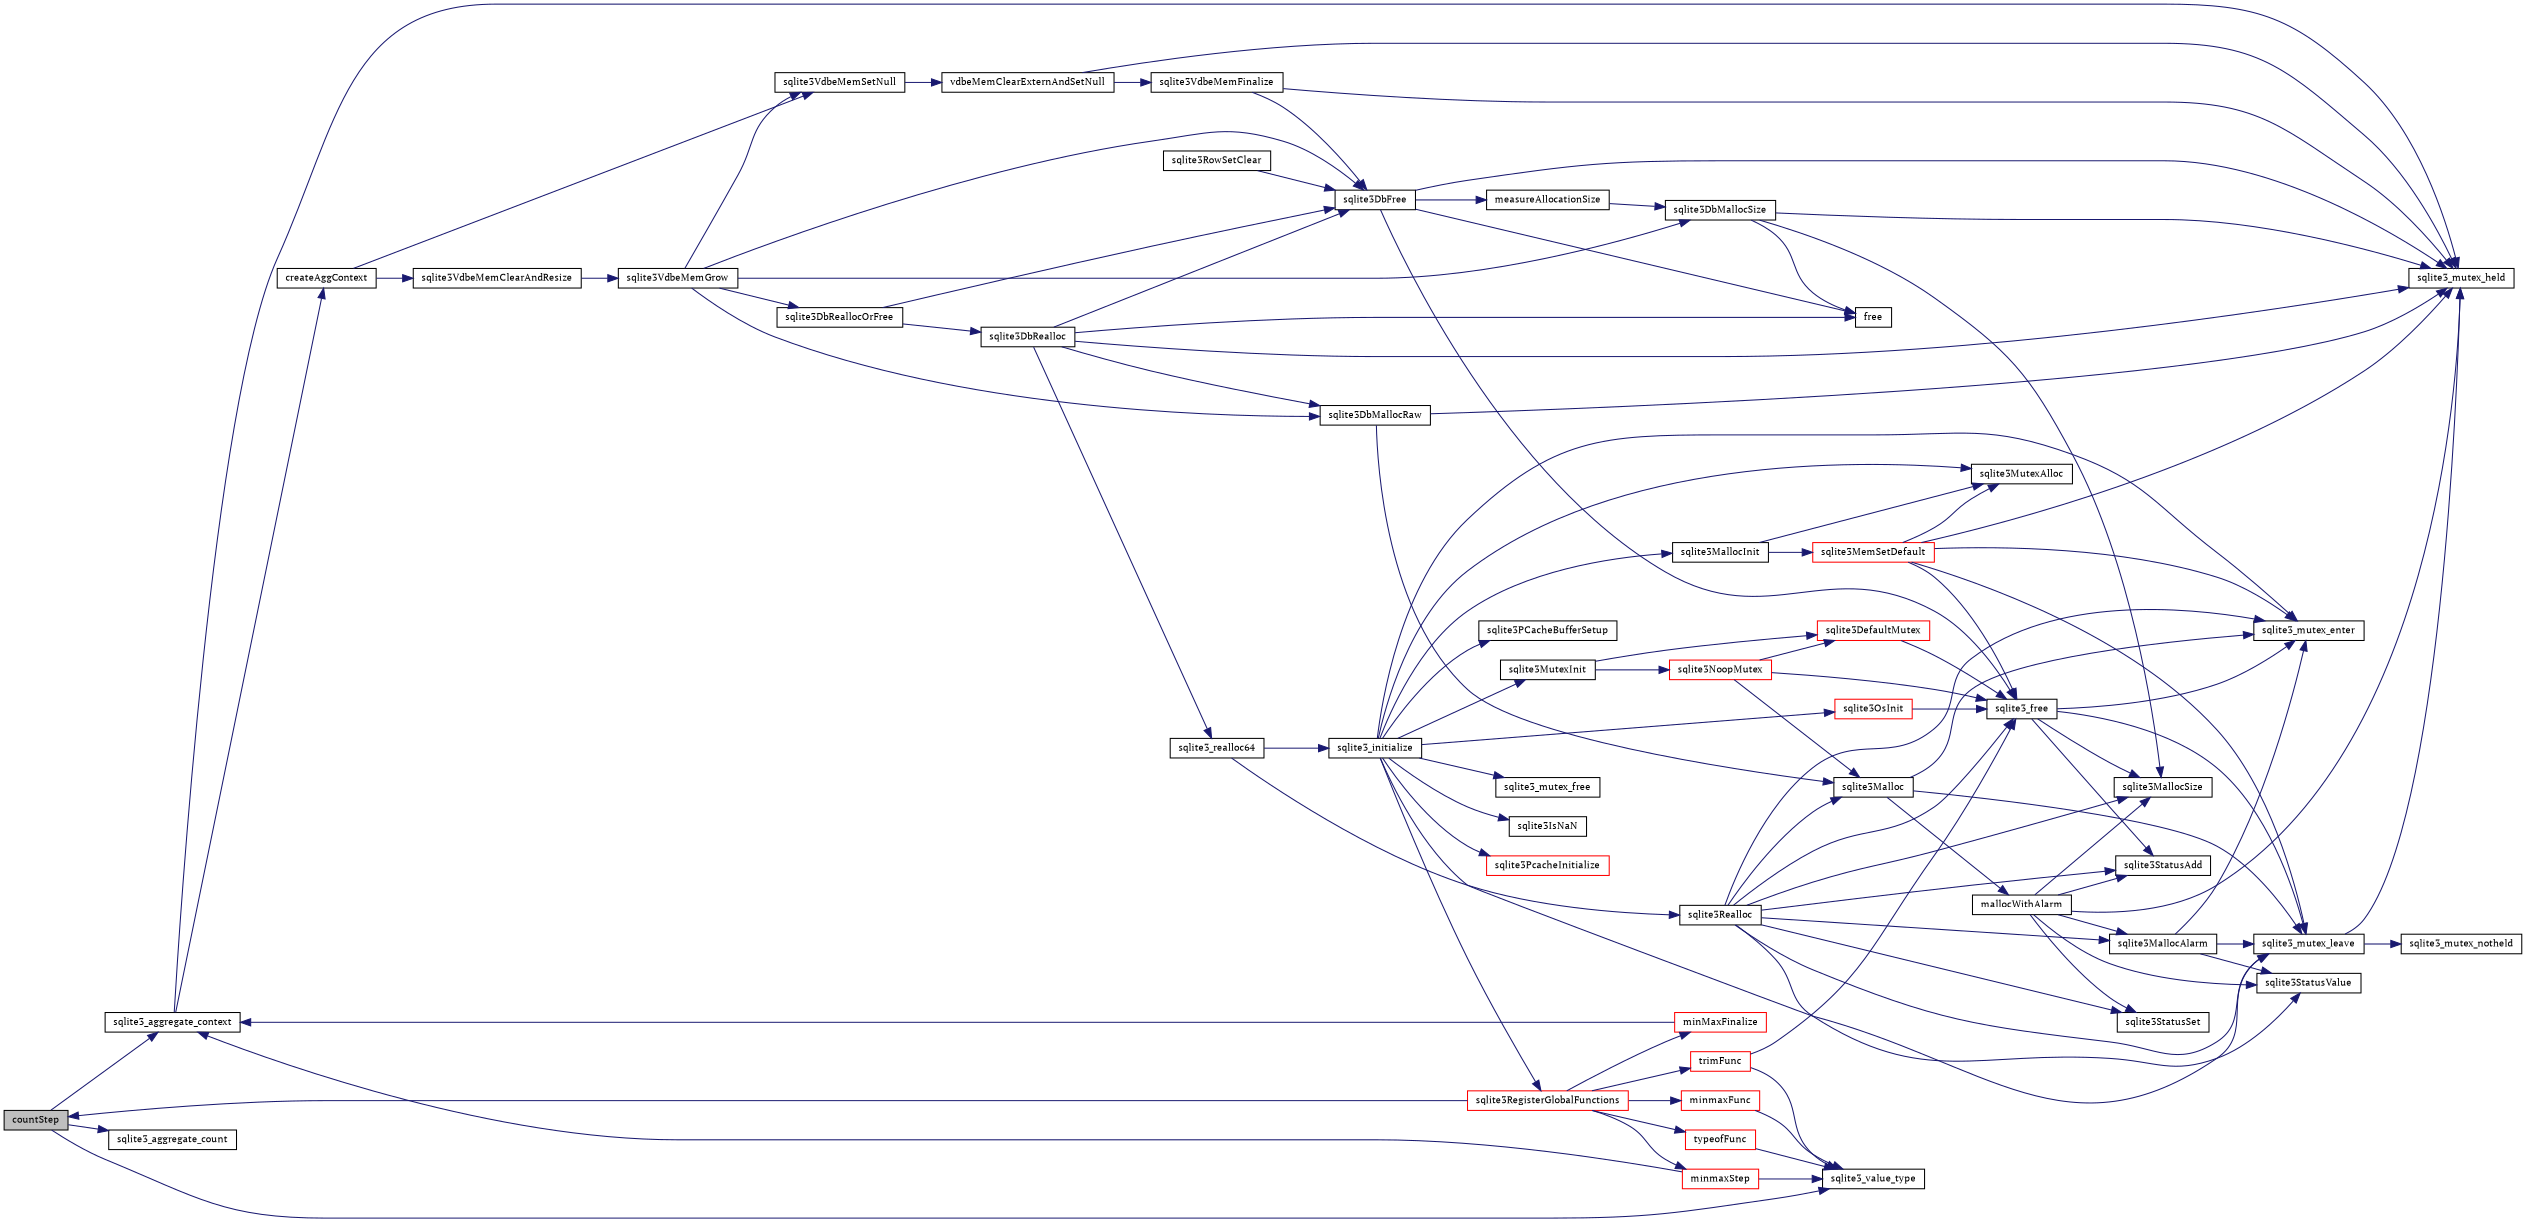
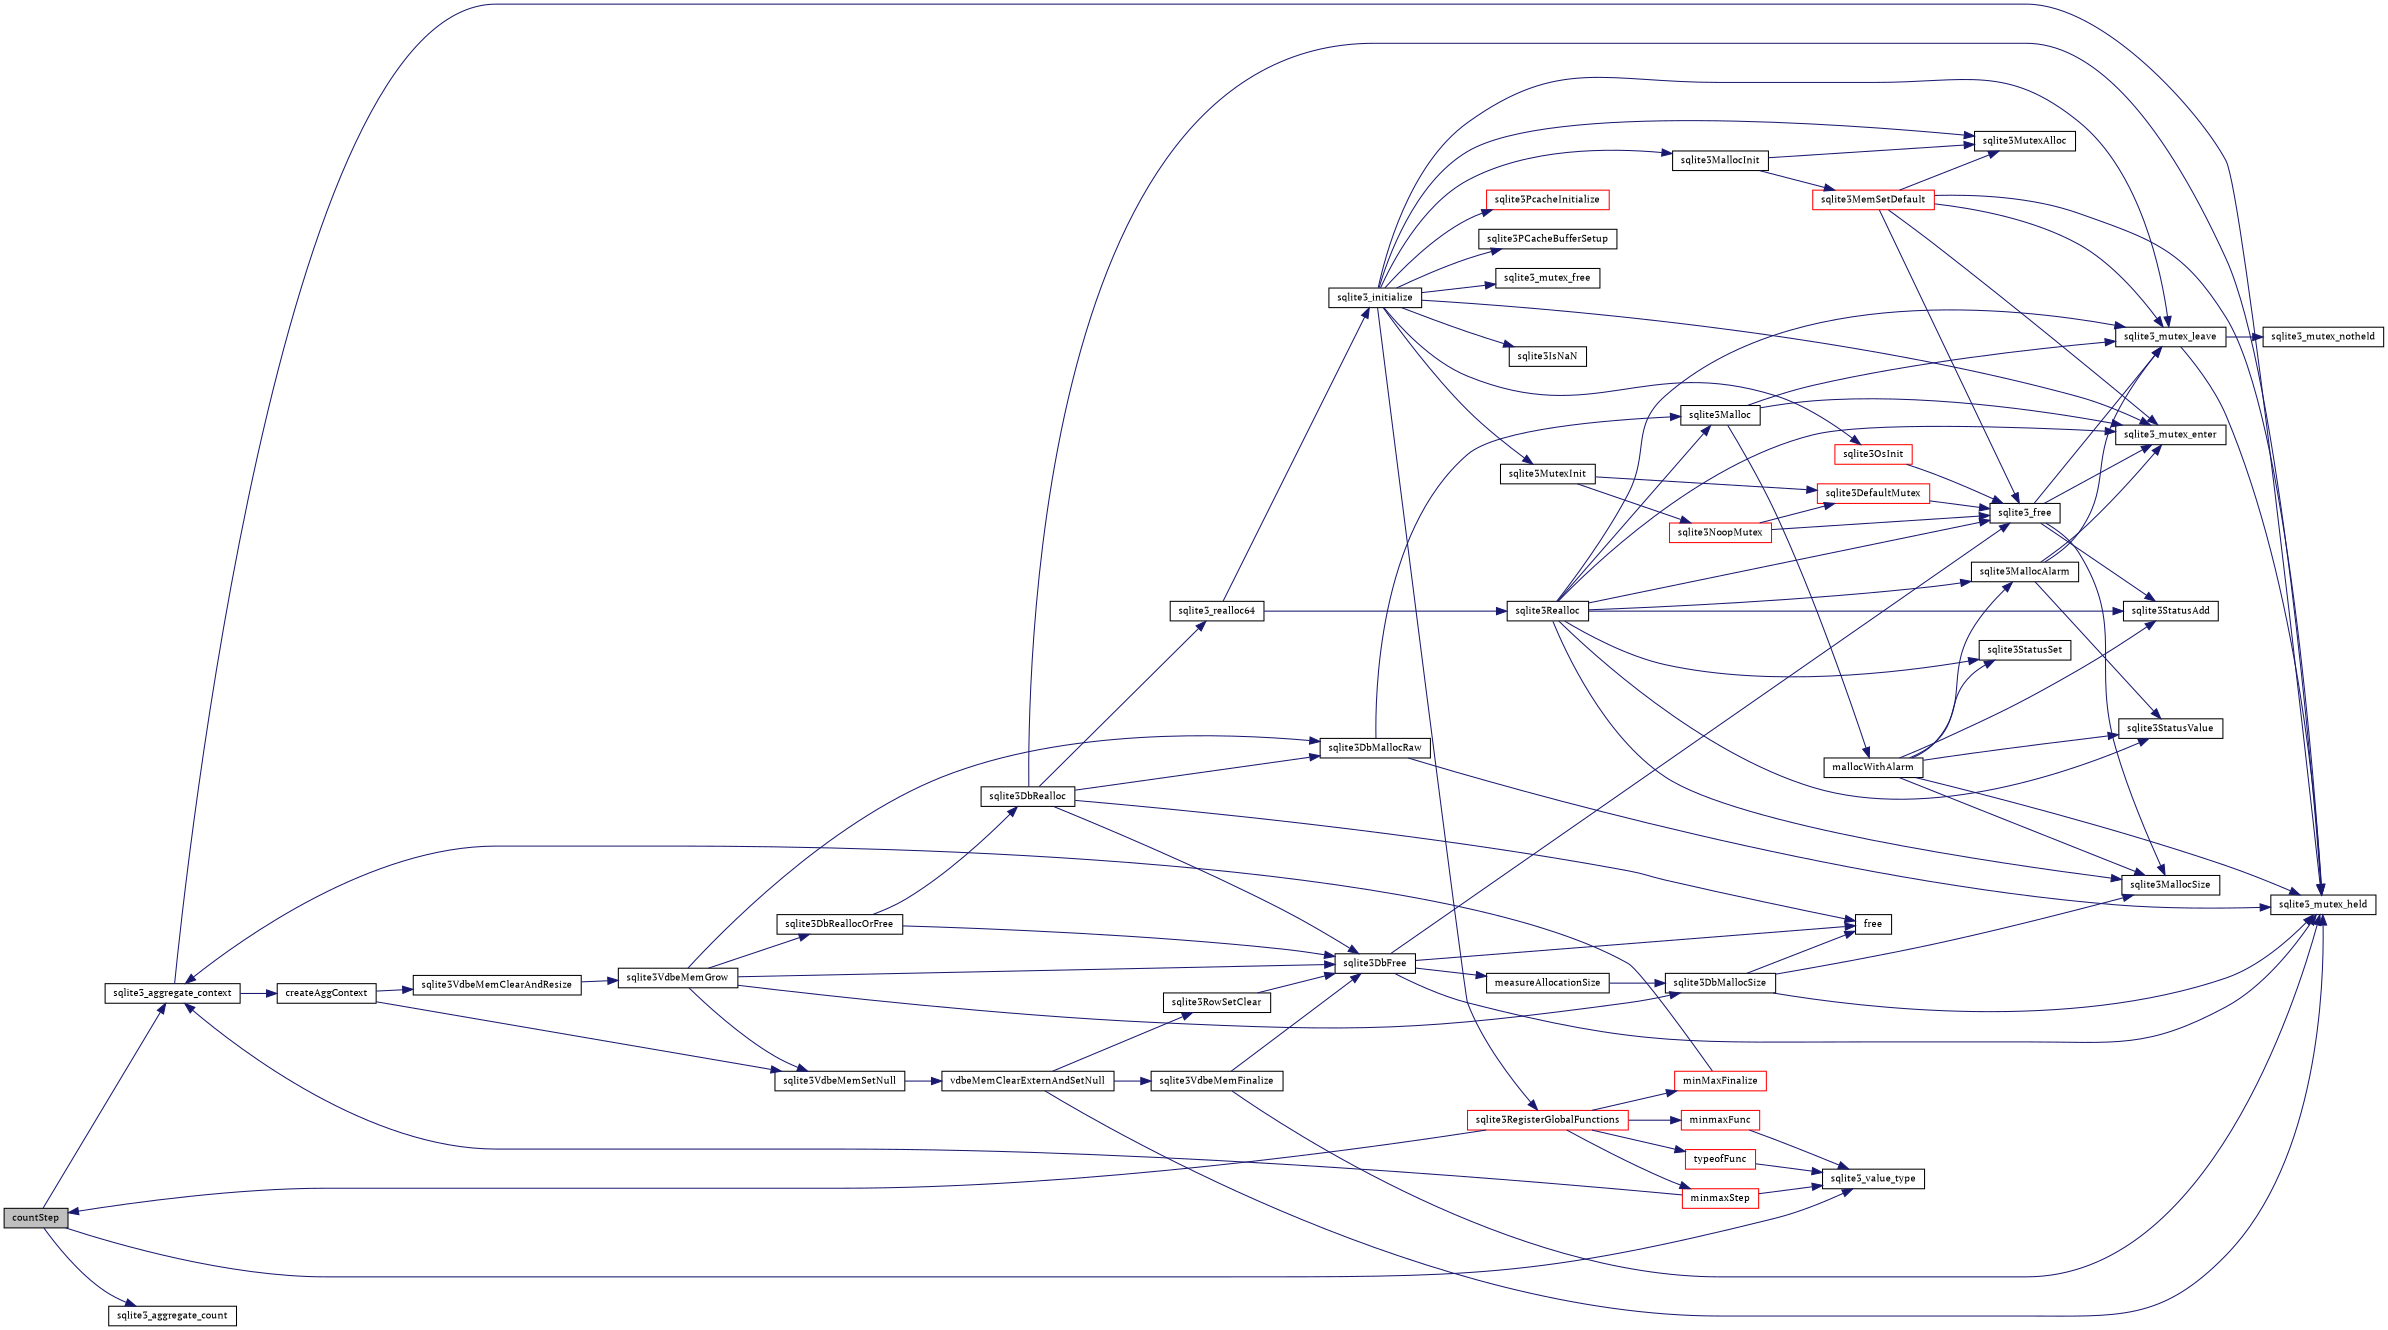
(1793, 725) -> none
none -> (1118, 1044)
(1721, 1061) -> none
